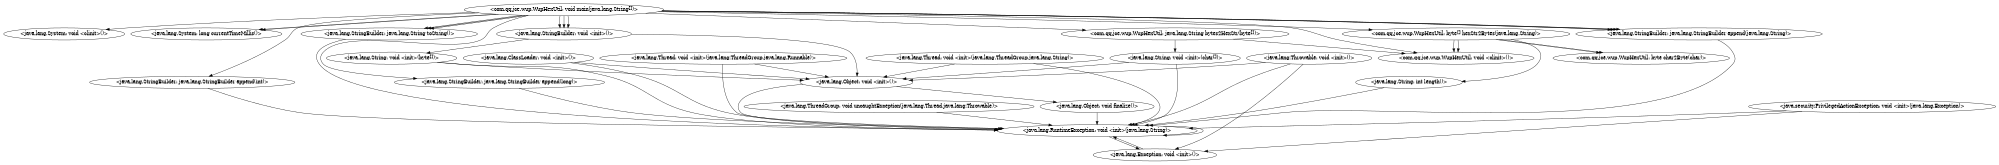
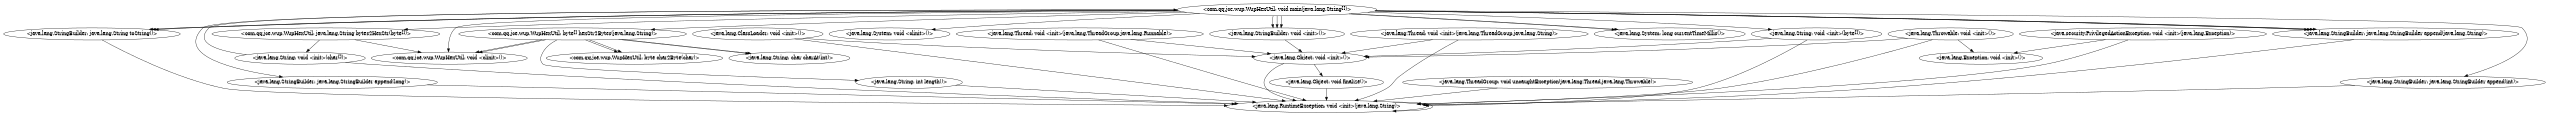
(479, 46) -> (1568, 19)
none -> (789, 58)
(1017, 71) -> (662, 12)
(1123, 142) -> none
(1130, 143) -> none
